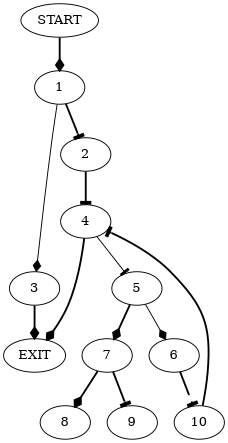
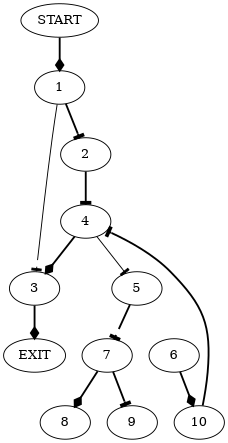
(47, 182) -> (47, 182)
(75, 287) -> (64, 251)
(124, 317) -> (124, 317)
(153, 317) -> none
(185, 383) -> (185, 383)
